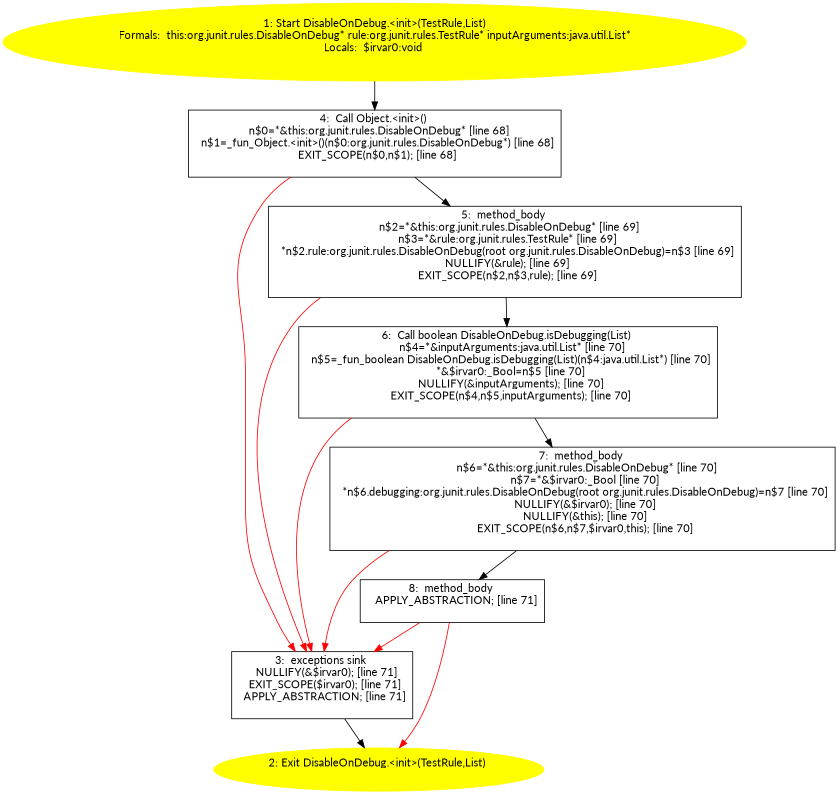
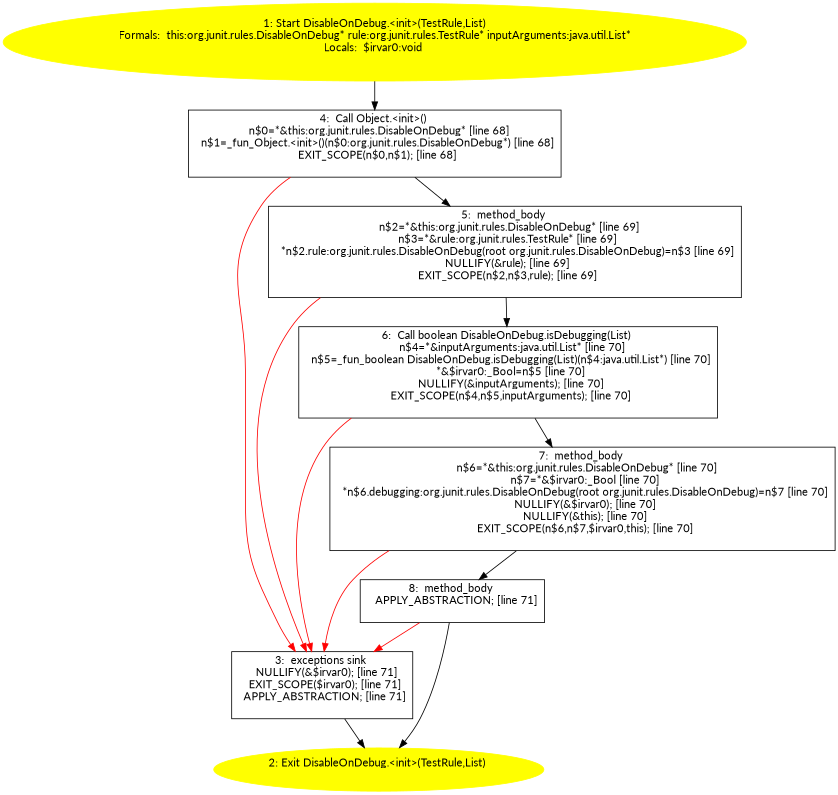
(434, 685) -> (434, 685)
